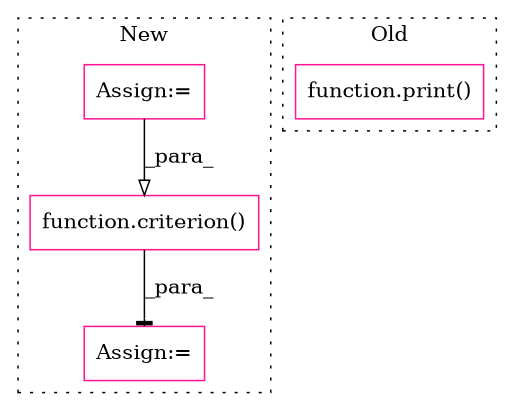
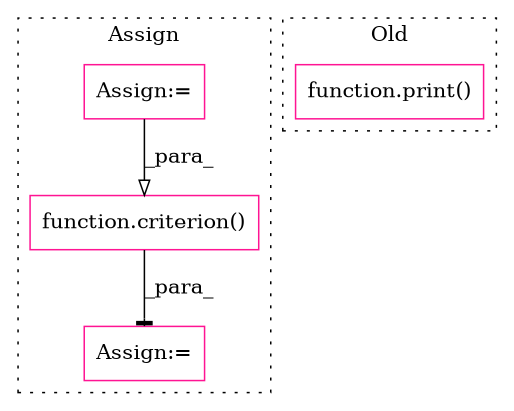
(144, 35) -> (144, 35)
